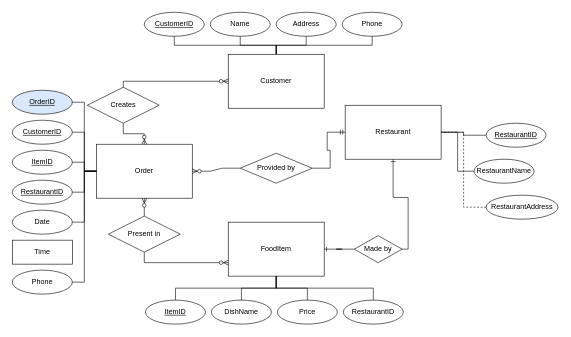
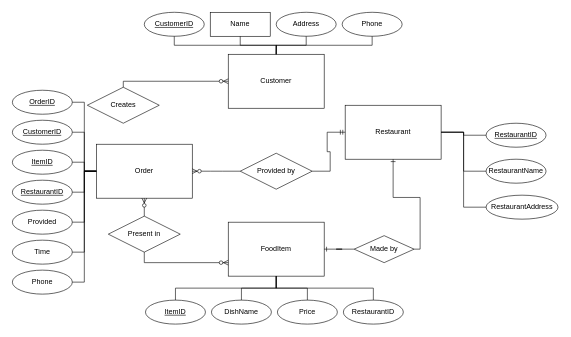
(240, 24) -> (240, 24)
(42, 102) -> (42, 102)
(133, 134) -> none
(276, 168) -> (276, 171)
(504, 171) -> (516, 171)
(464, 201) -> (464, 201)
(42, 222) -> (42, 222)
(378, 249) -> (384, 249)
(42, 252) -> (42, 252)
none -> (77, 252)
